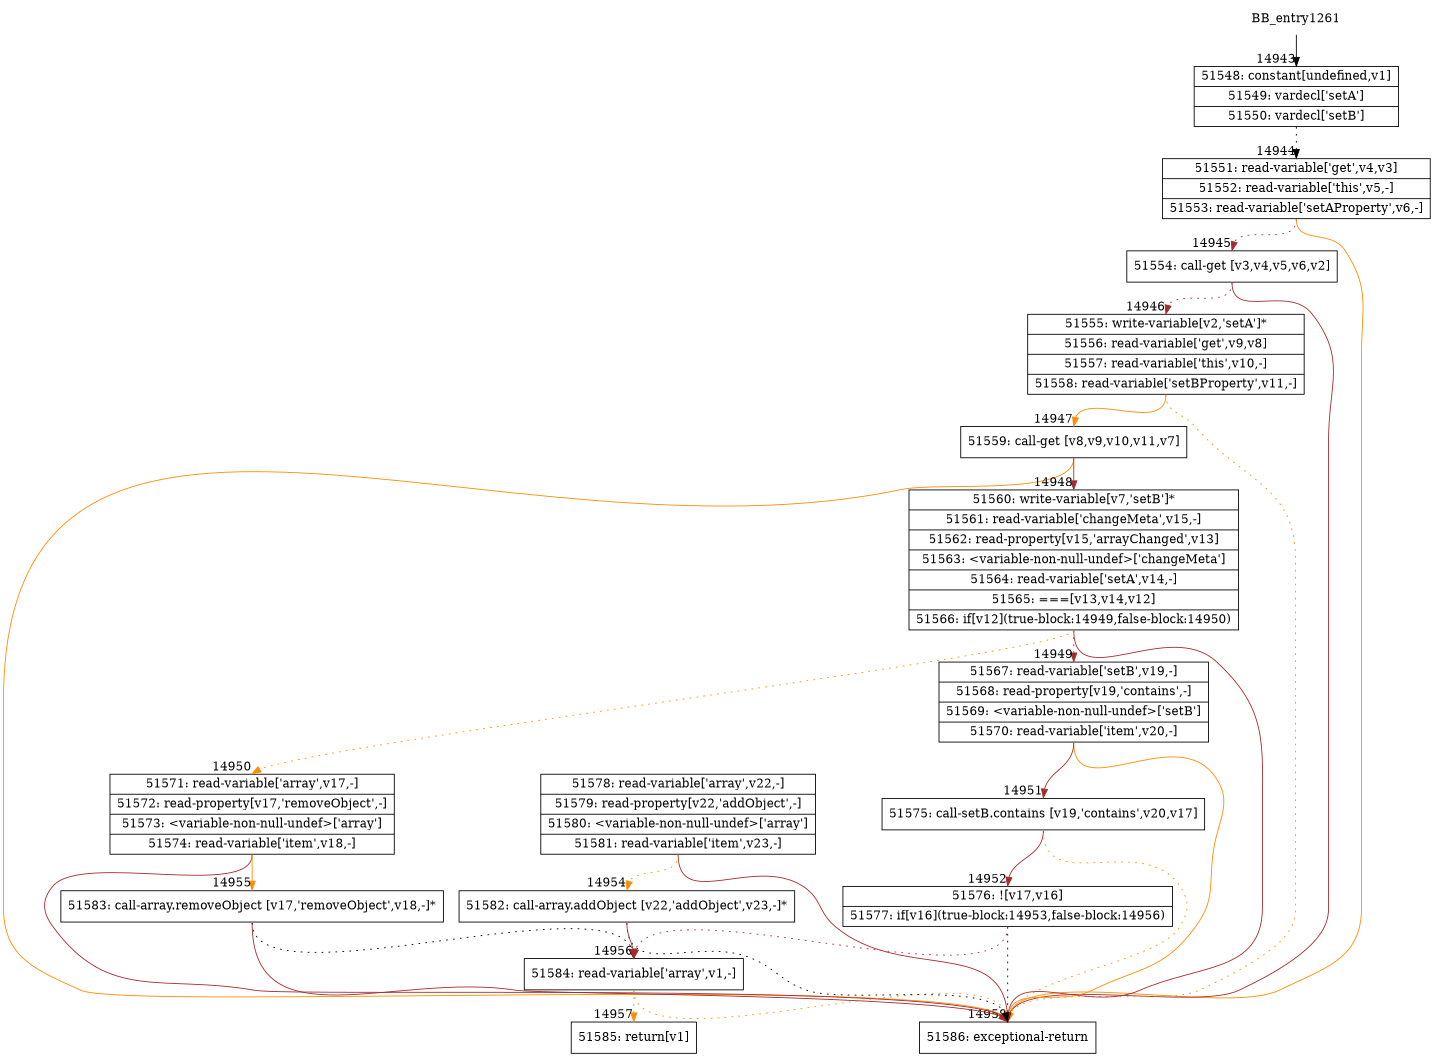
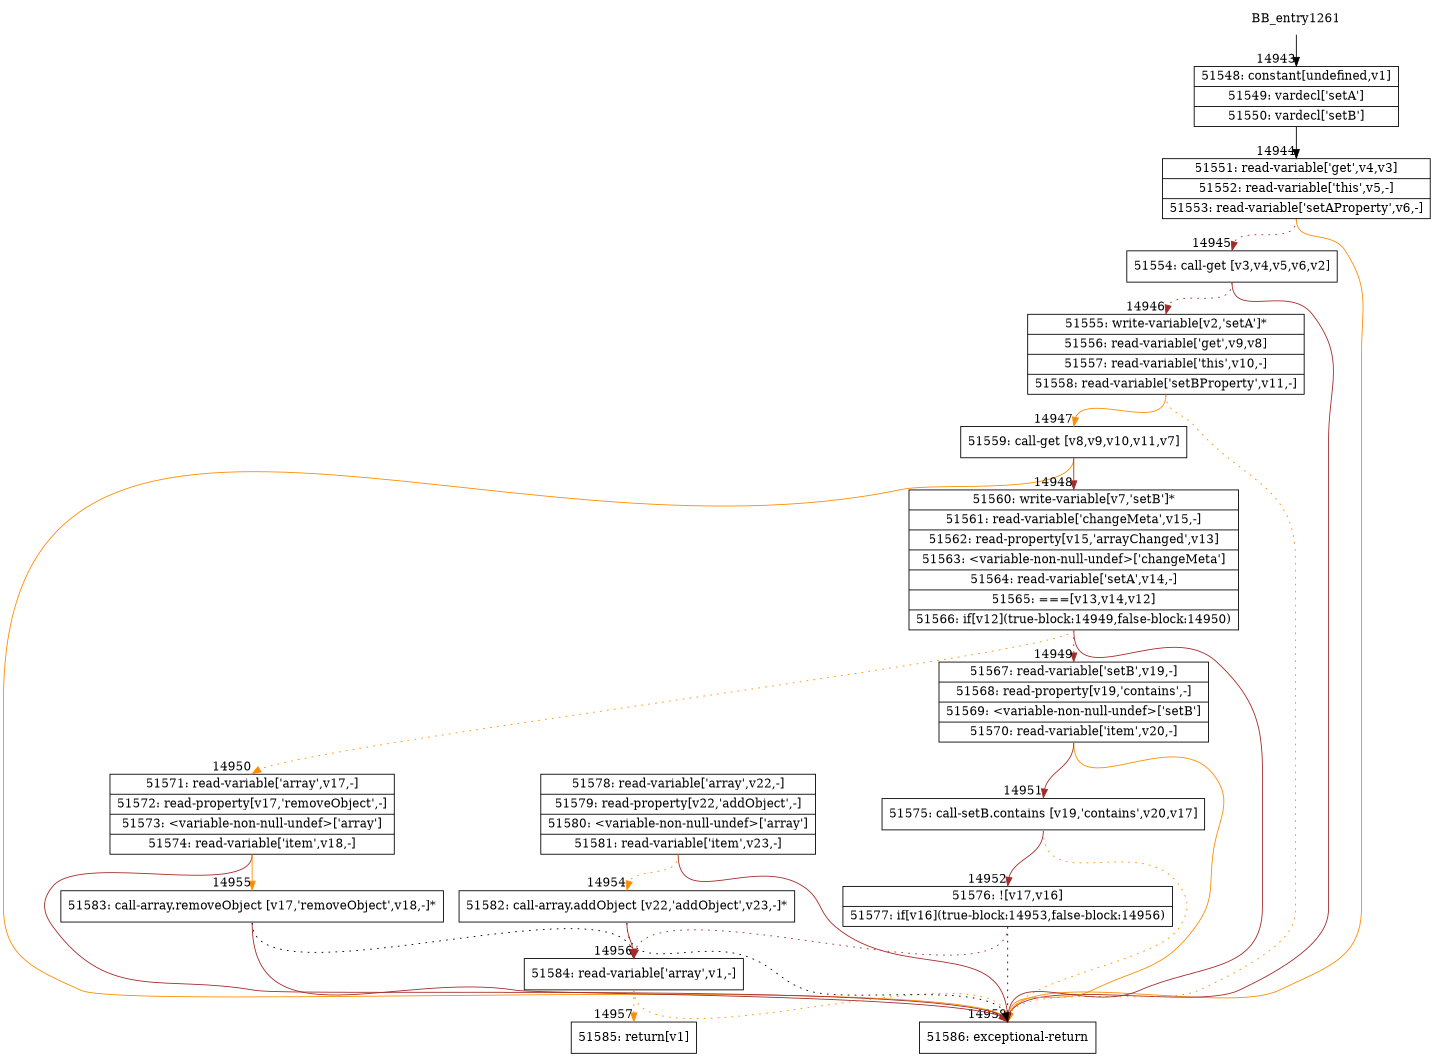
(1296, 138) -> (1296, 138)
